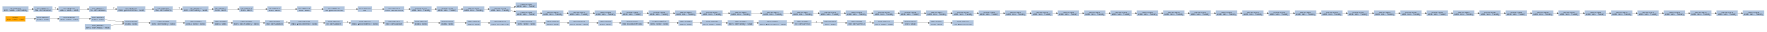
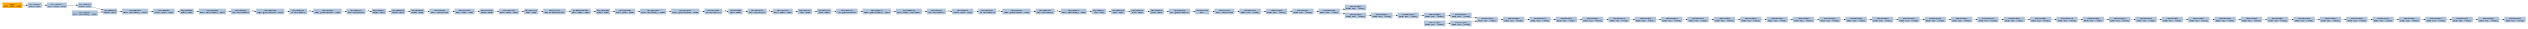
none -> (877, 11)
(645, 13) -> (1473, 17)
